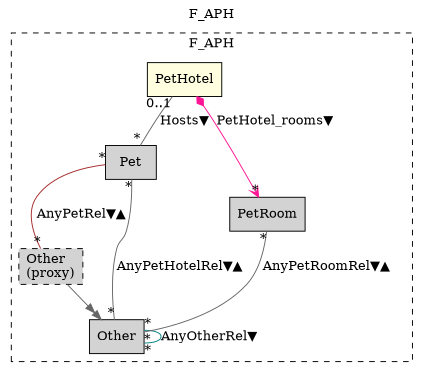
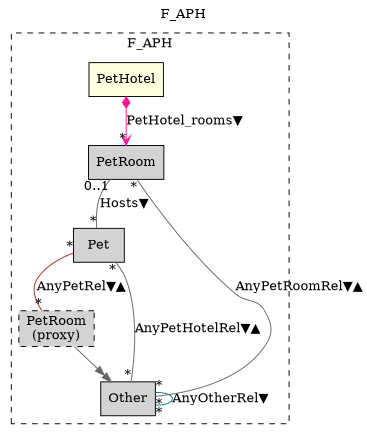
(156, 121) -> (98, 202)
(51, 266) -> (56, 329)
